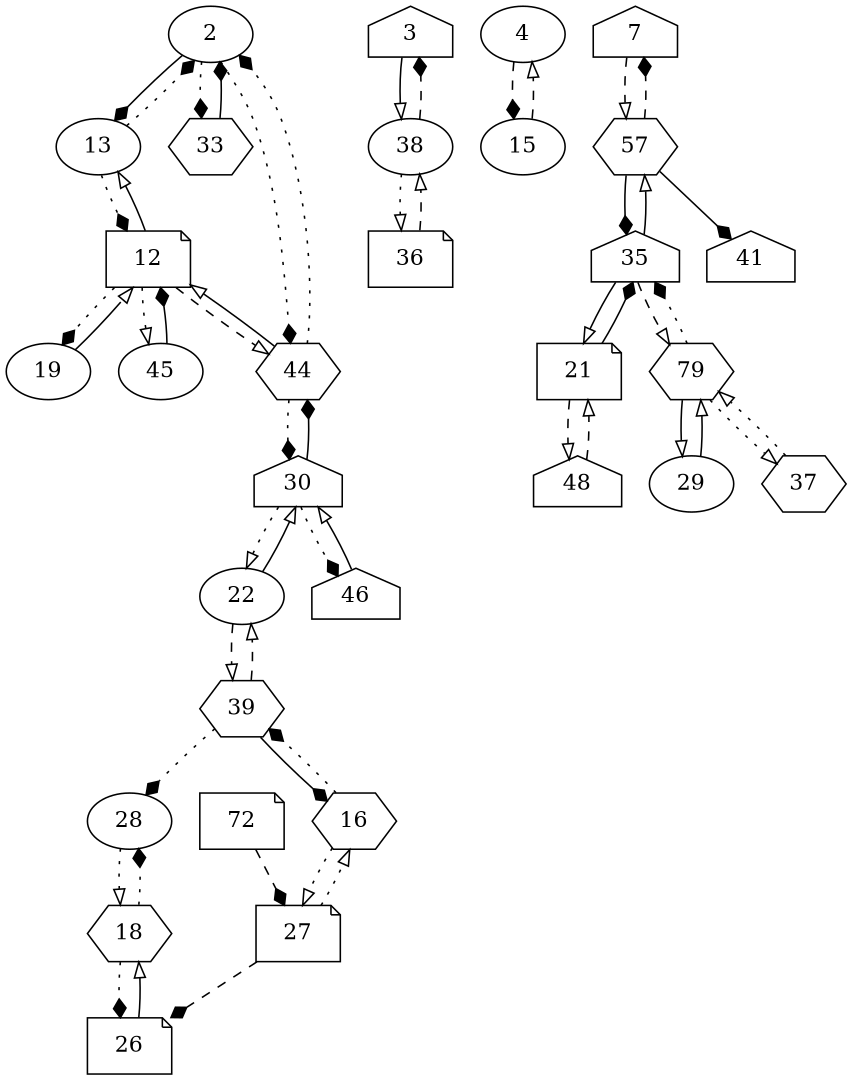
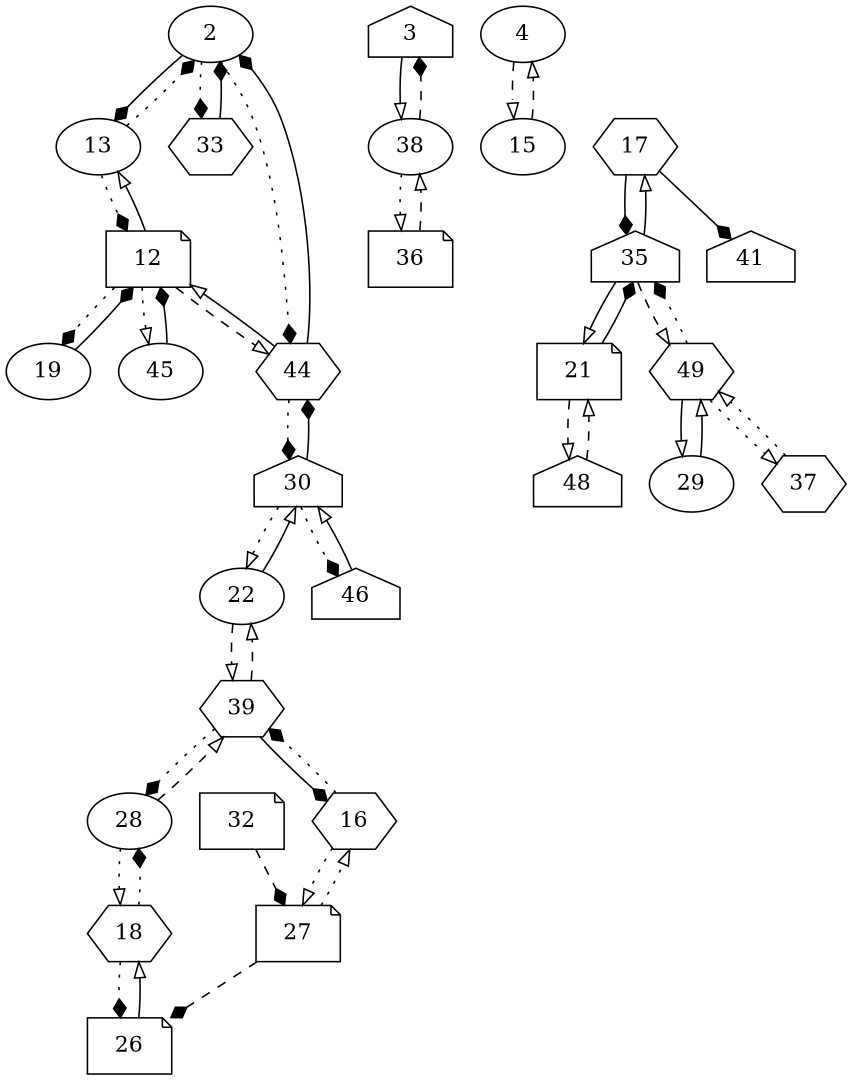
(635, 34) -> none
(513, 81) -> (513, 81)
(635, 147) -> (635, 147)
(302, 201) -> (302, 201)
(99, 326) -> (99, 326)
(692, 372) -> (692, 372)
none -> (186, 775)
(242, 821) -> (242, 821)
